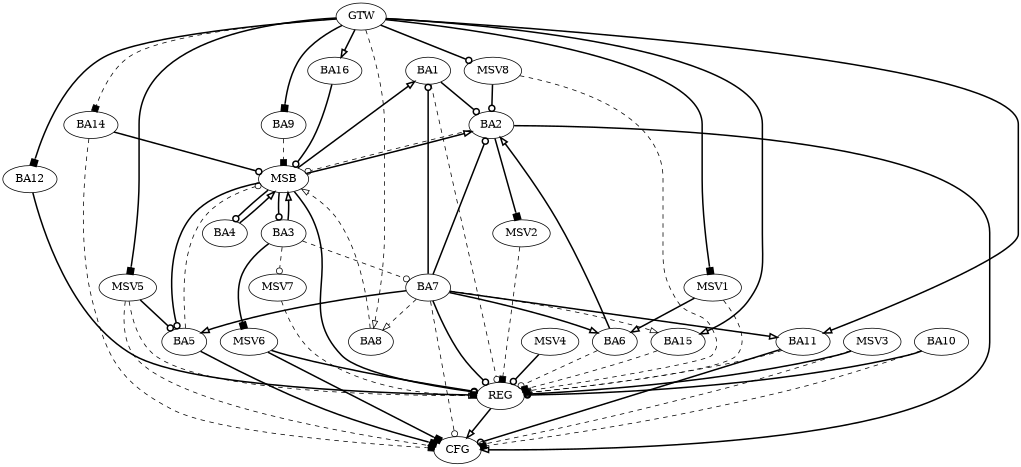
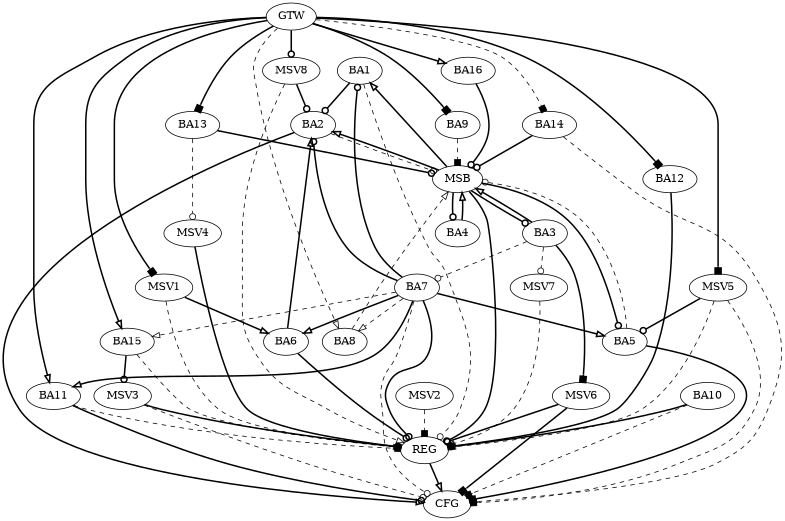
none -> (193, 125)
(505, 175) -> none
none -> (125, 366)
(561, 367) -> (349, 397)
